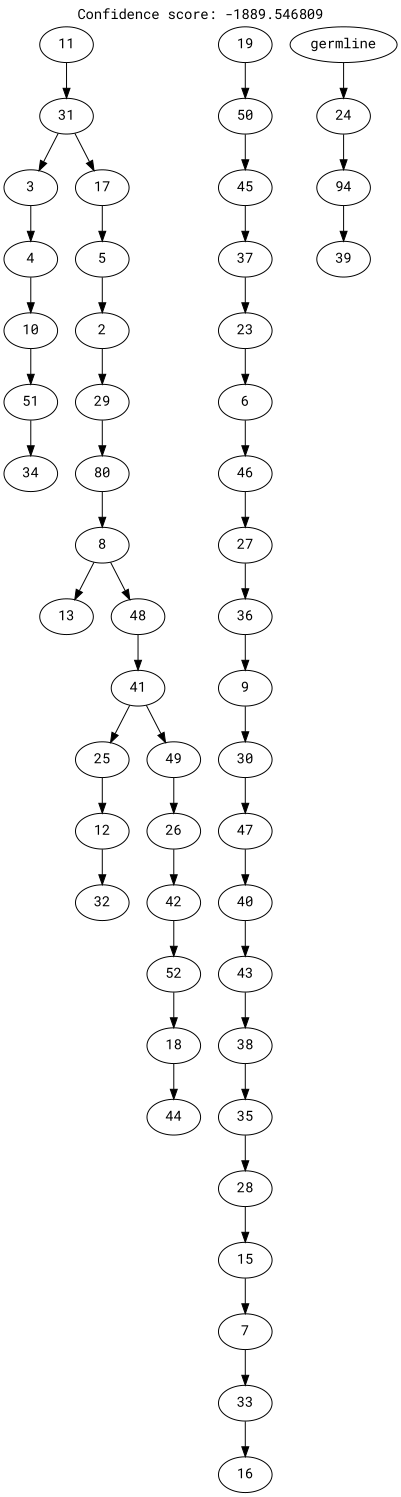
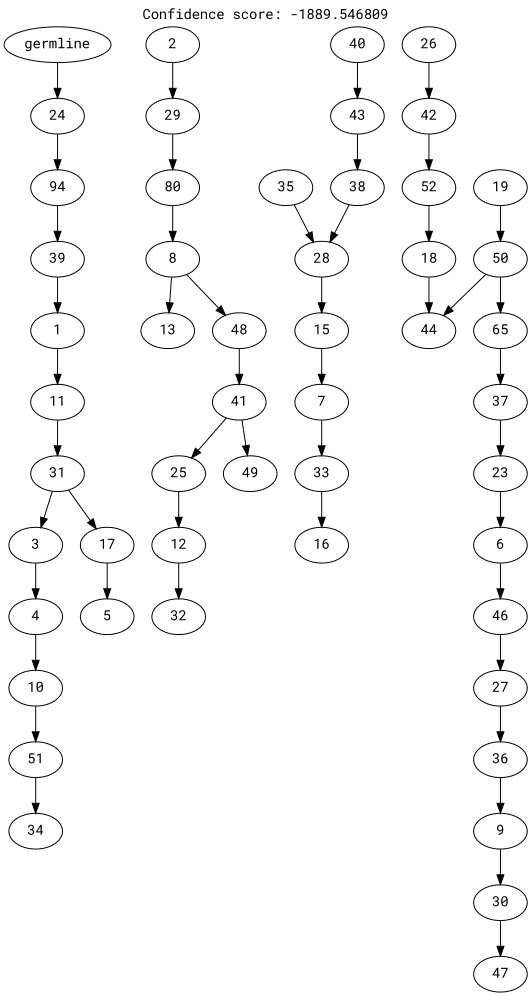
(245, 188) -> (500, 331)
(102, 290) -> none
none -> (468, 291)
none -> (58, 331)
(174, 791) -> none
(245, 862) -> none
(245, 1077) -> (342, 219)
